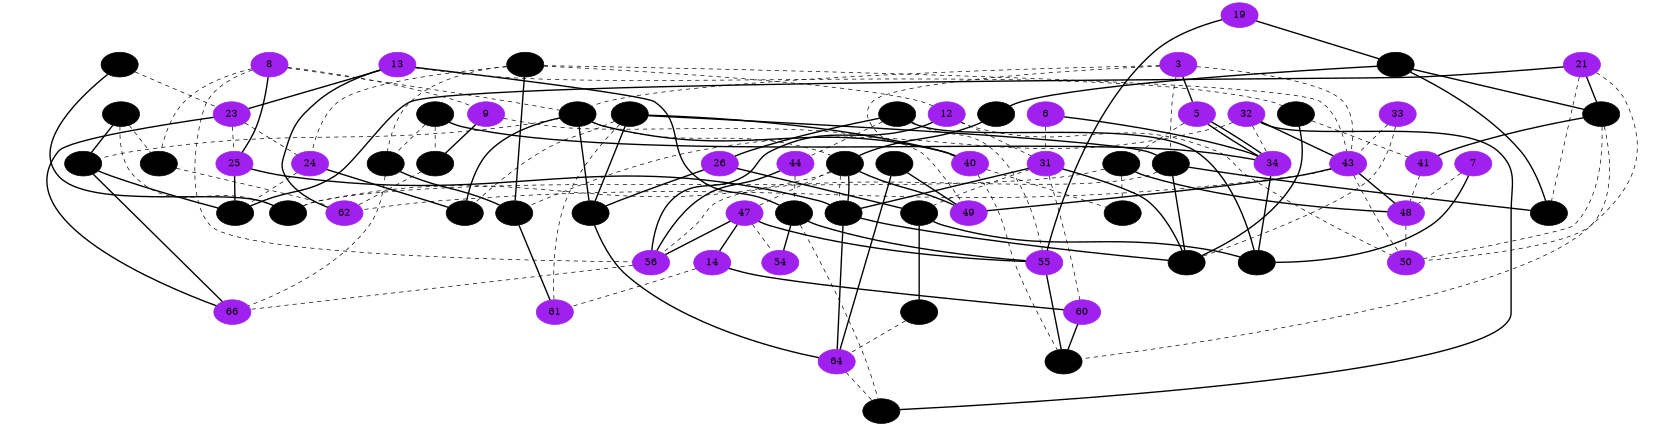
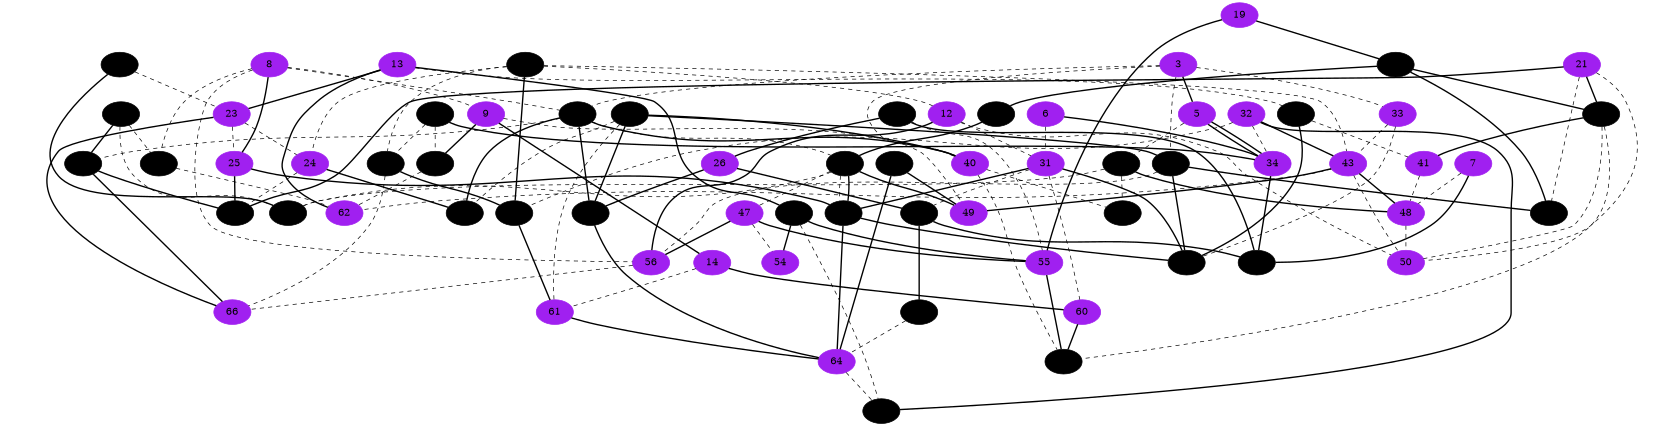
(1303, 83) -> (1291, 83)
(795, 164) -> none
(728, 238) -> (574, 172)
none -> (694, 342)
